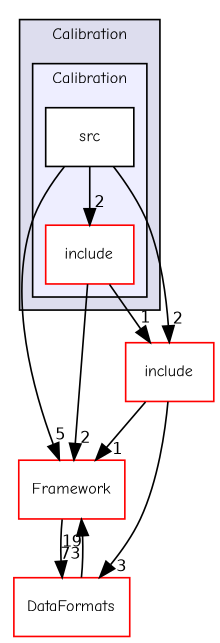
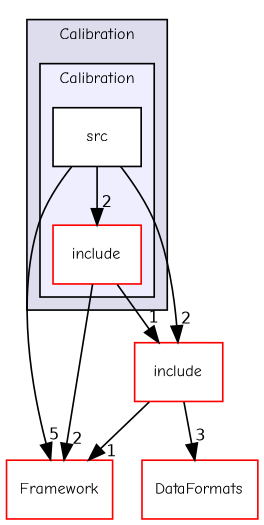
(61, 540) -> none
(83, 557) -> none
